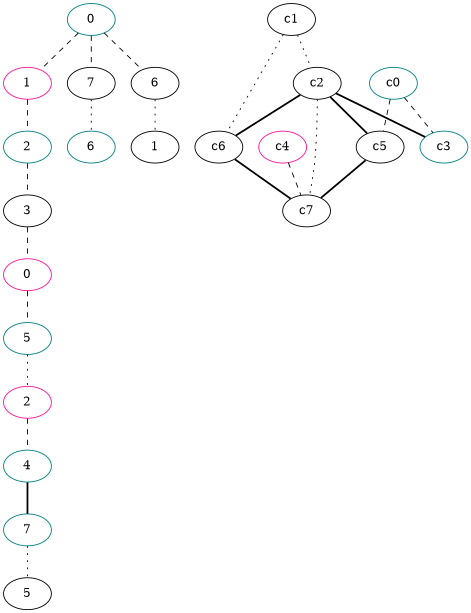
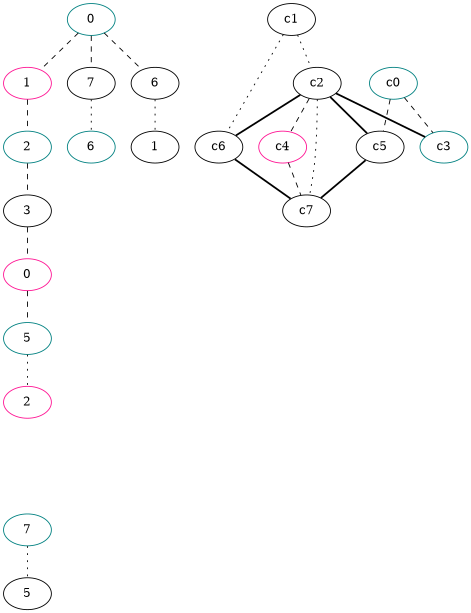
none -> (300, 115)
(27, 466) -> none
